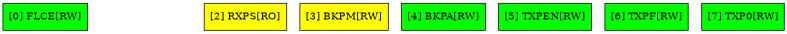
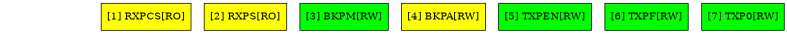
(45, 17) -> none
none -> (146, 17)
(344, 17) -> (344, 17)
(443, 17) -> (443, 17)
